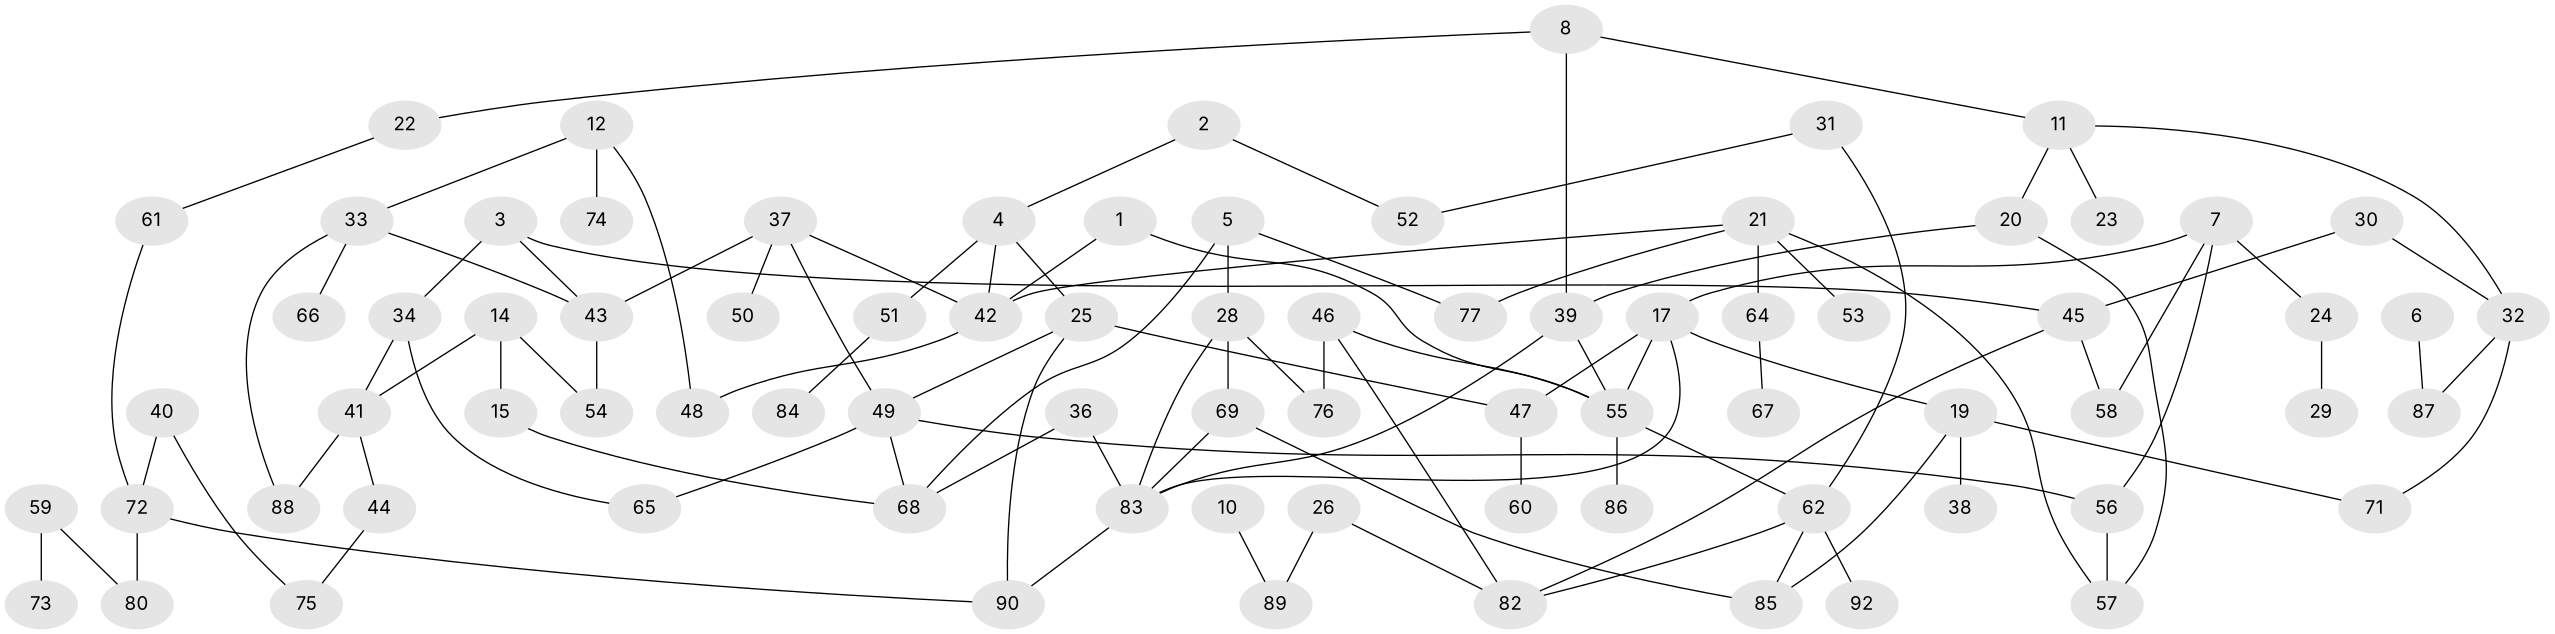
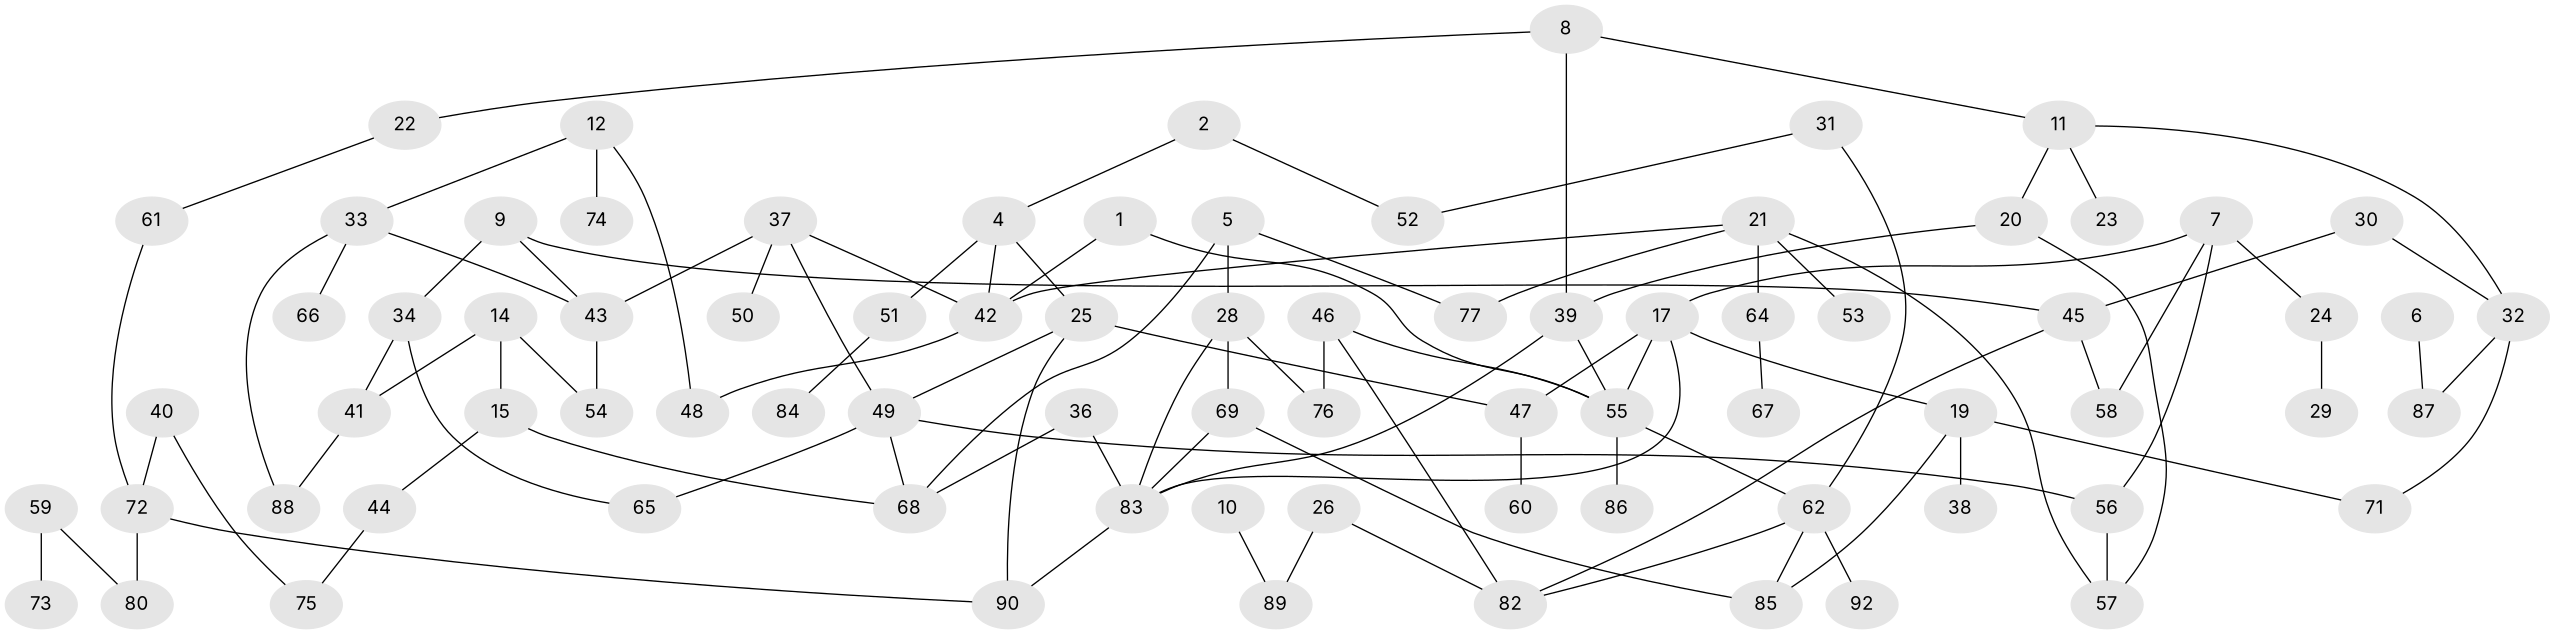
(501, 221) -> (501, 221)
(367, 461) -> (440, 461)
